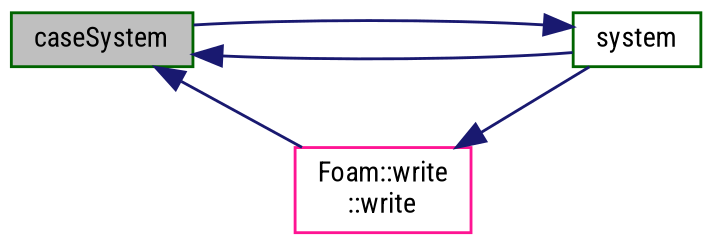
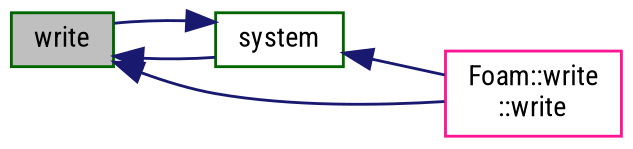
(102, 40) -> (62, 40)
(535, 100) -> (408, 67)
